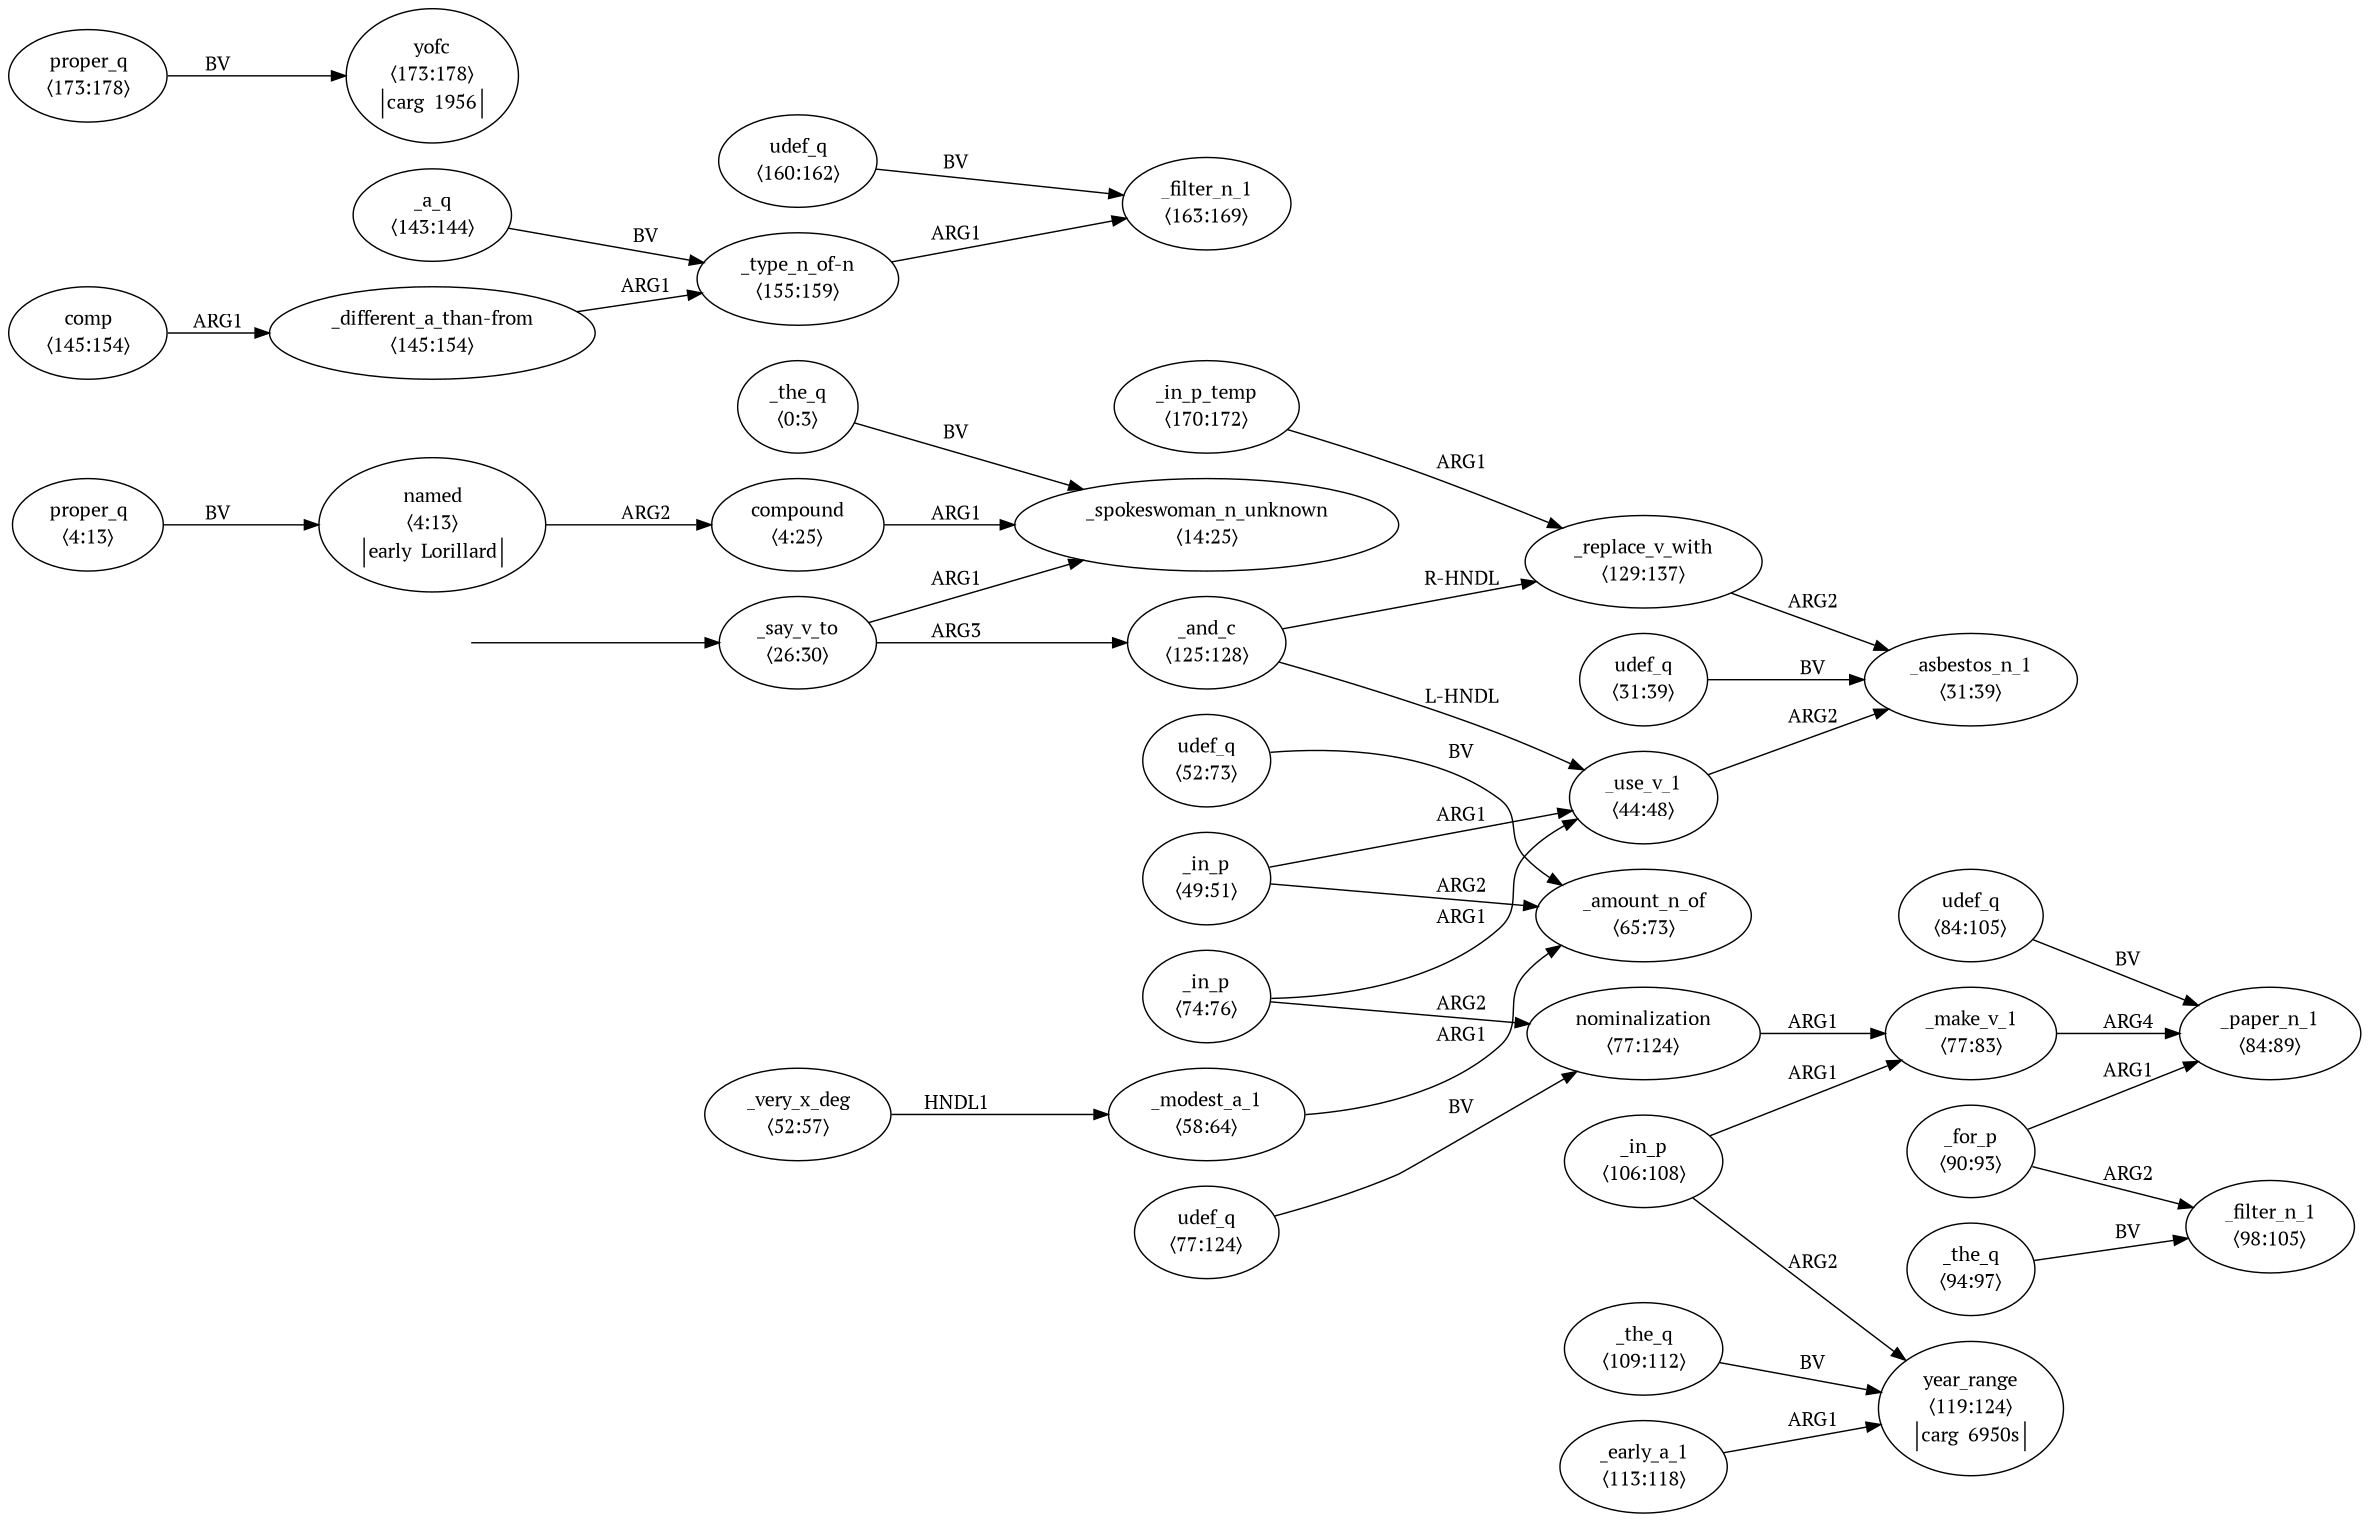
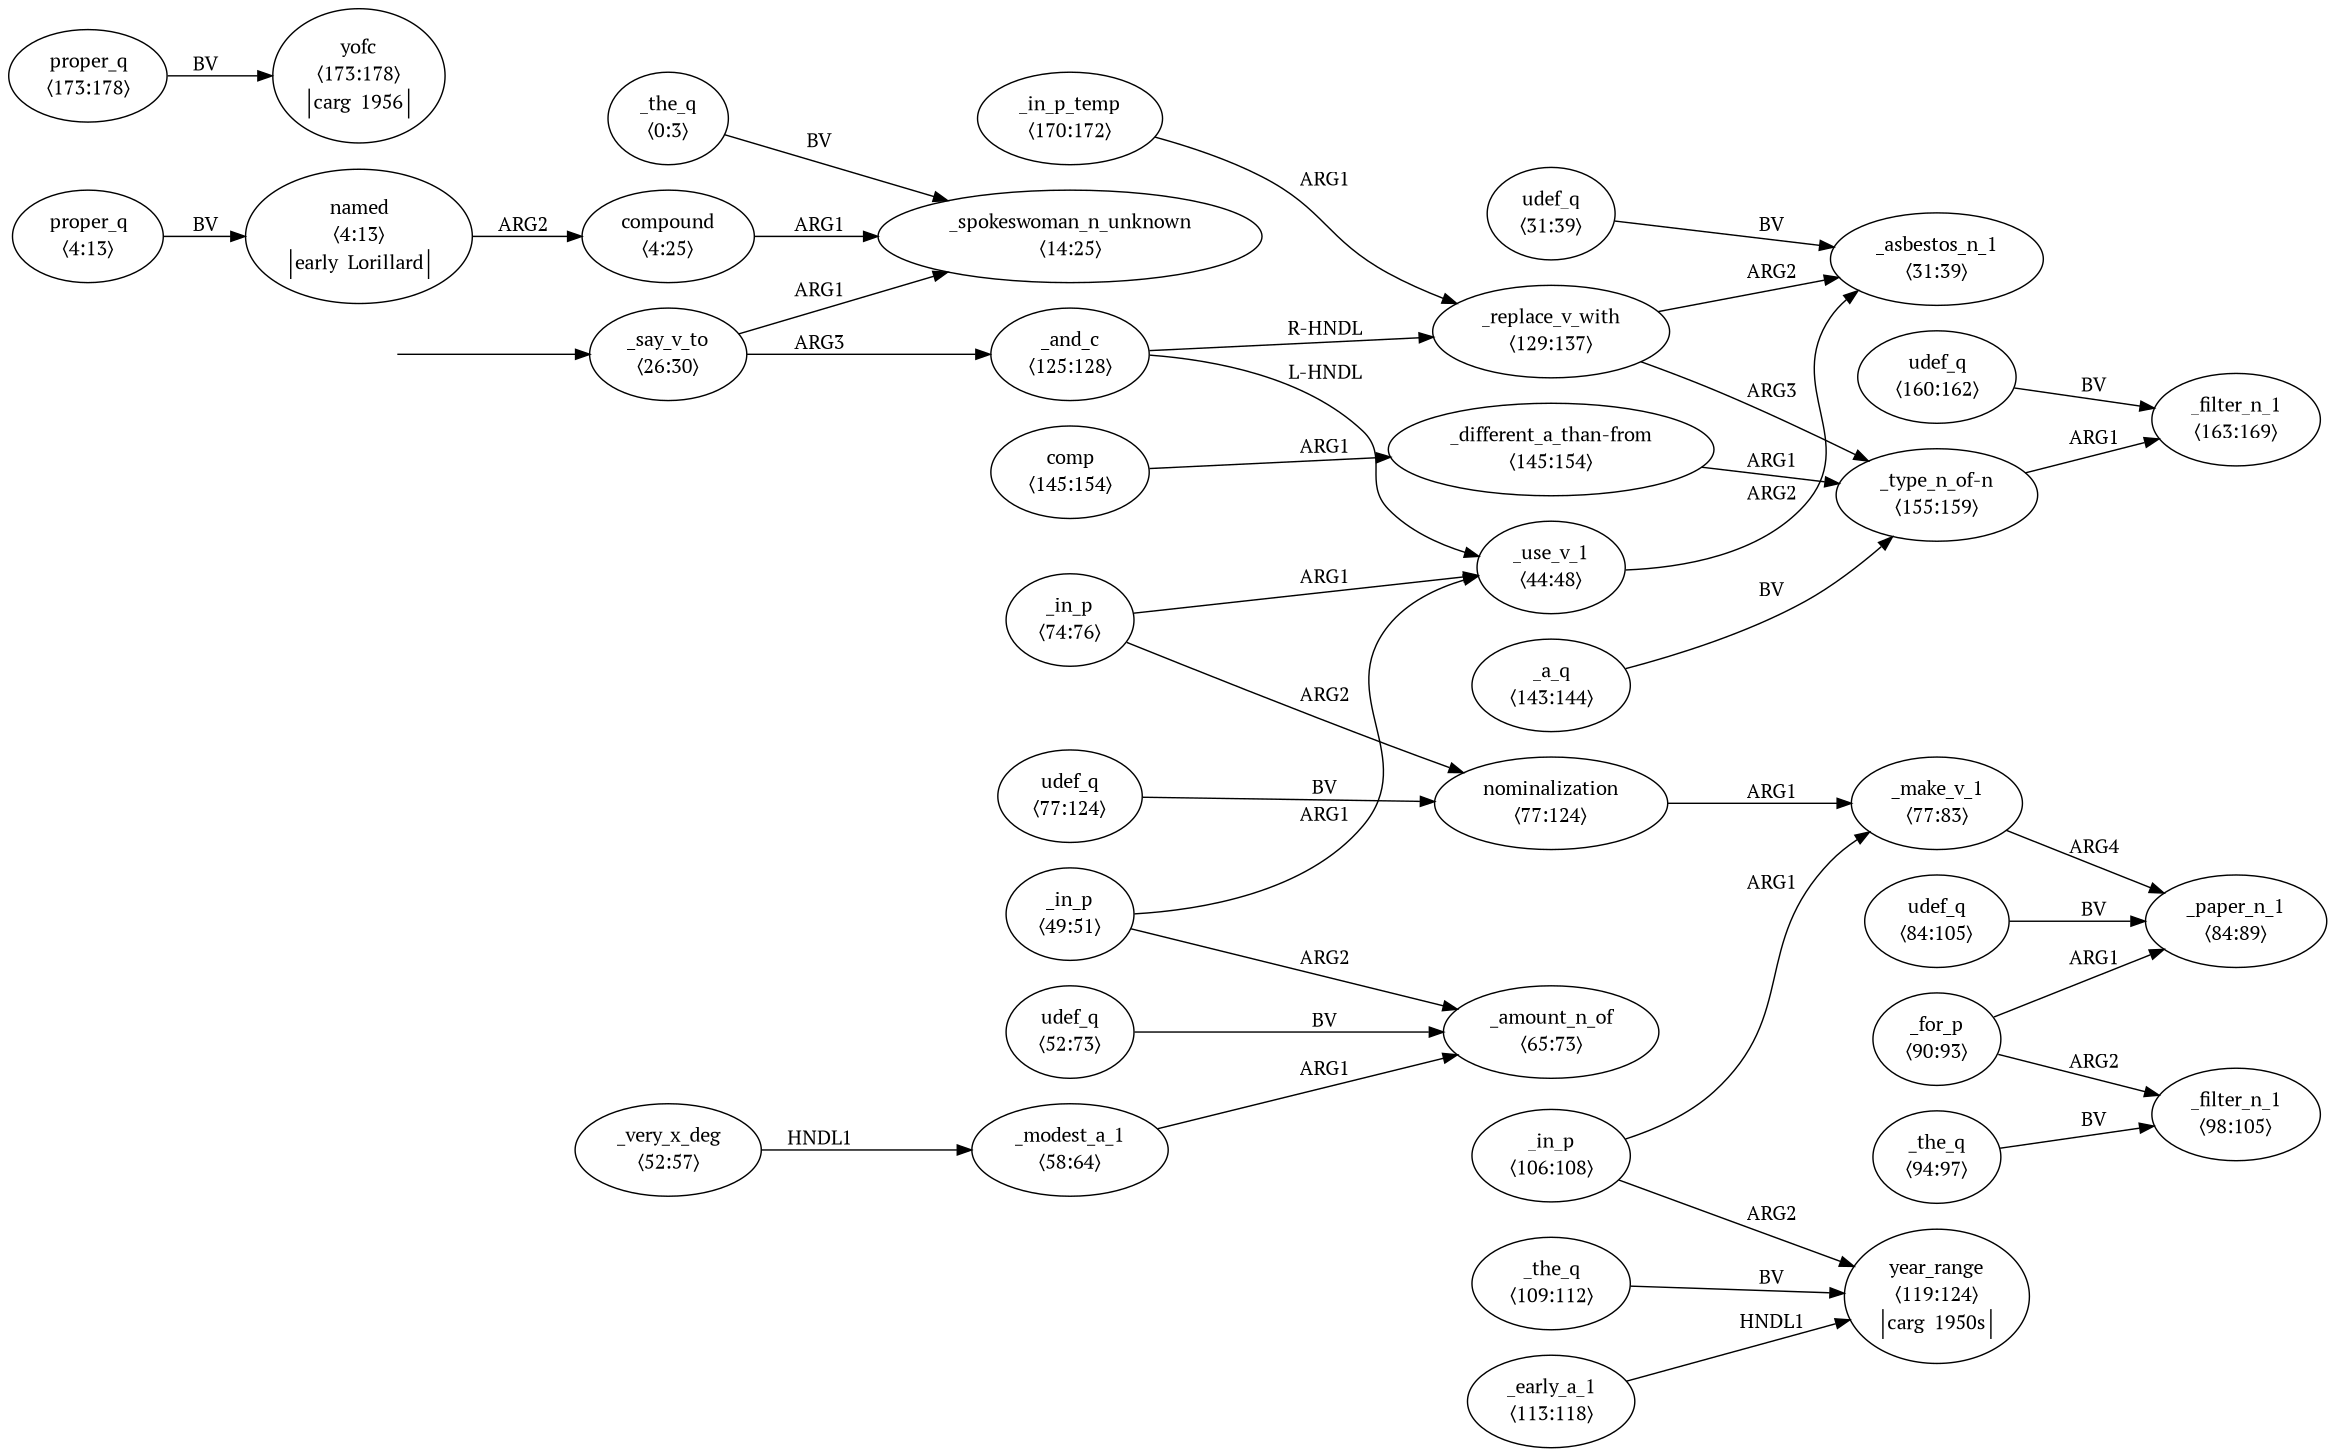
none -> (1749, 405)
(1813, 1421) -> (1772, 1323)
(1994, 1436) -> (1960, 1323)
